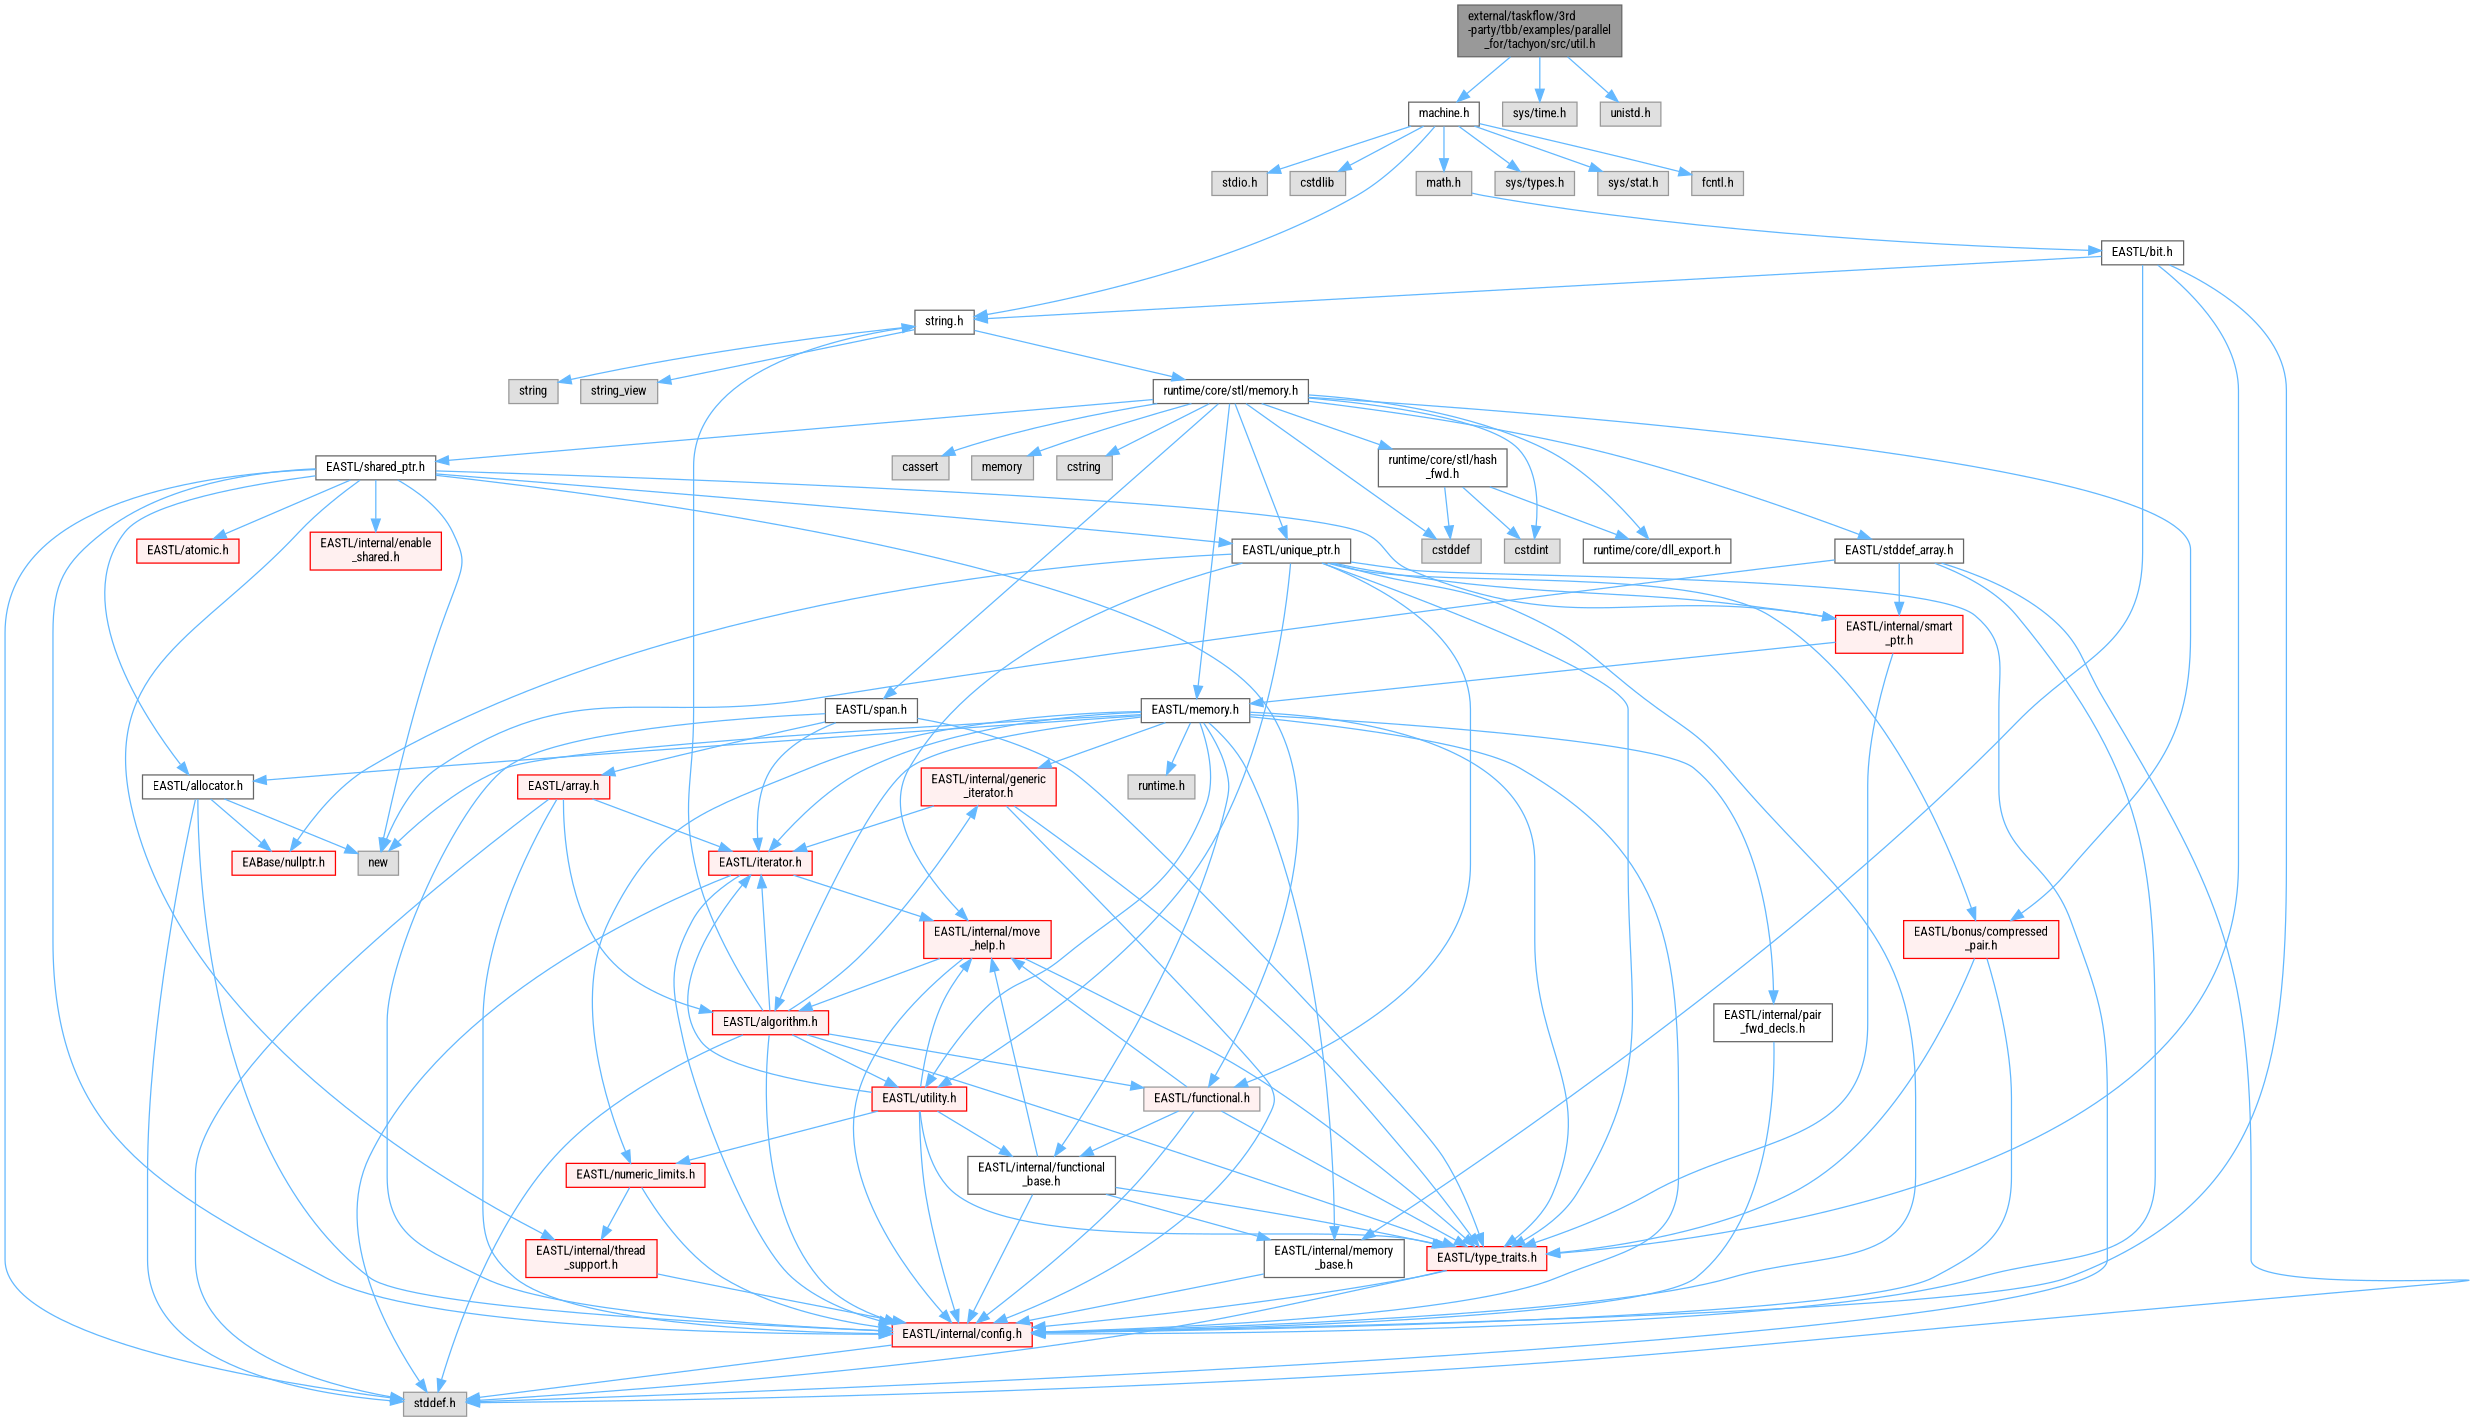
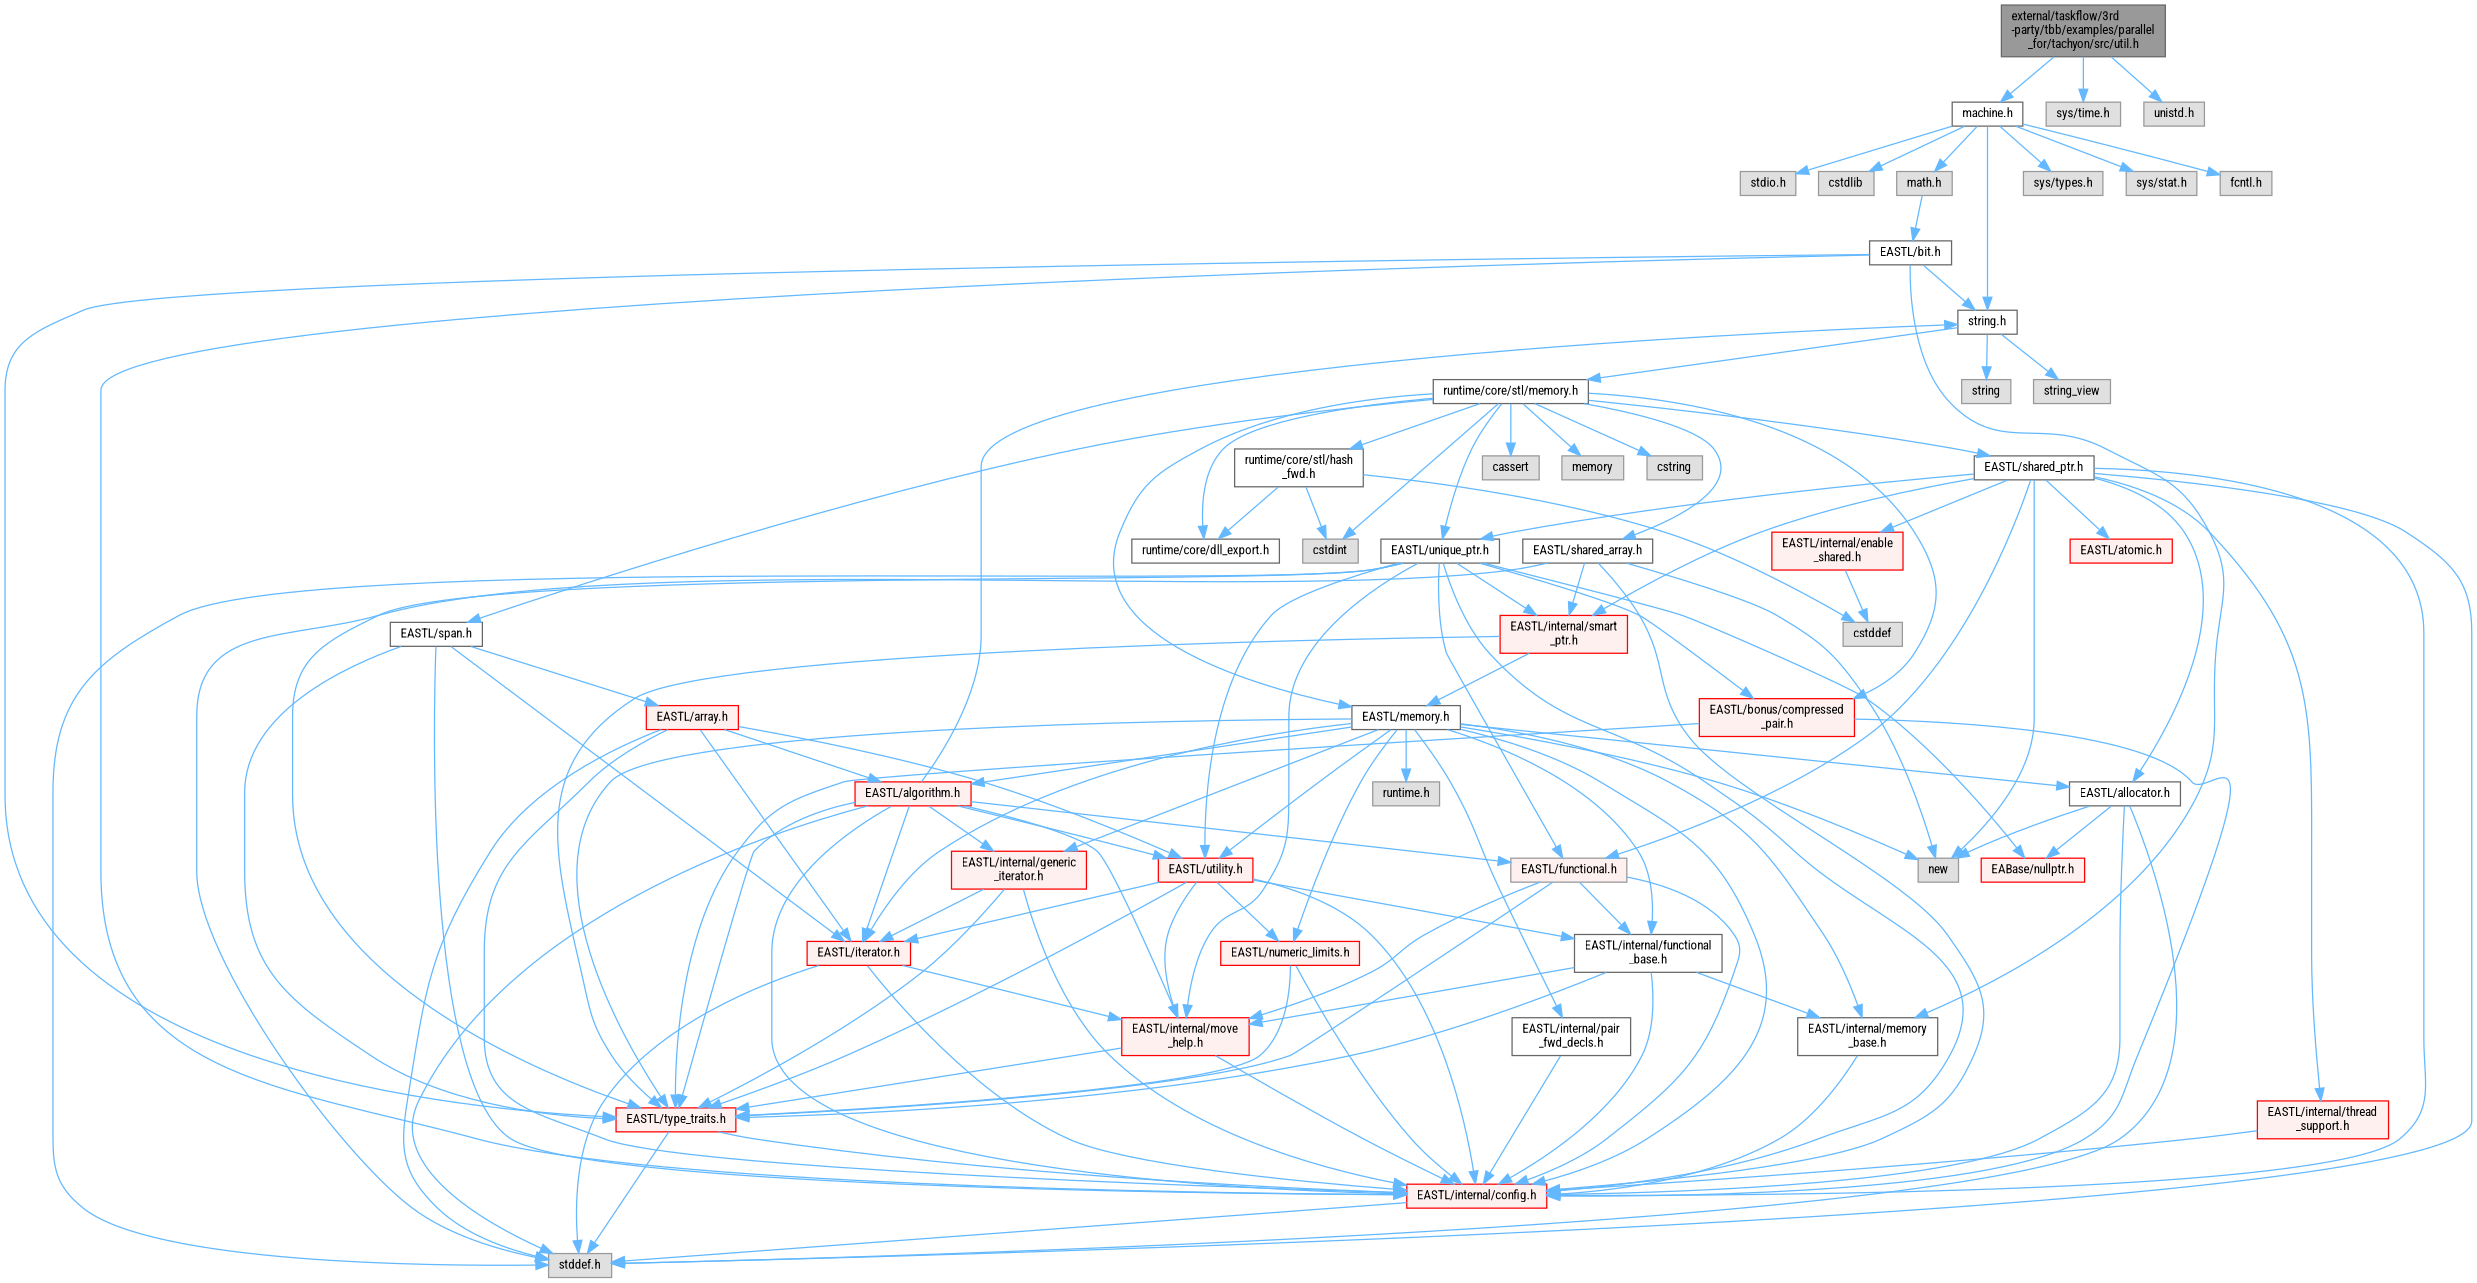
(1336, 467) -> (1854, 590)
(1899, 551) -> (1588, 551)
none -> (915, 763)
(876, 982) -> (1106, 864)
(619, 1208) -> (1055, 1094)
